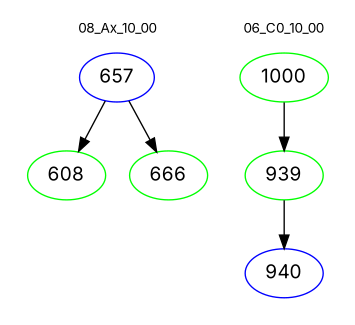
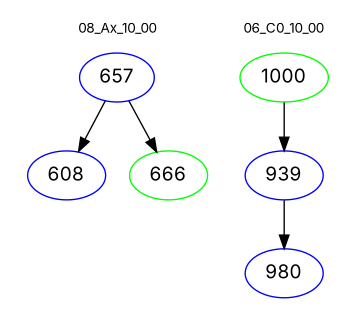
(67, 175) -> (67, 175)
(284, 175) -> (284, 175)
(284, 273) -> (284, 273)
